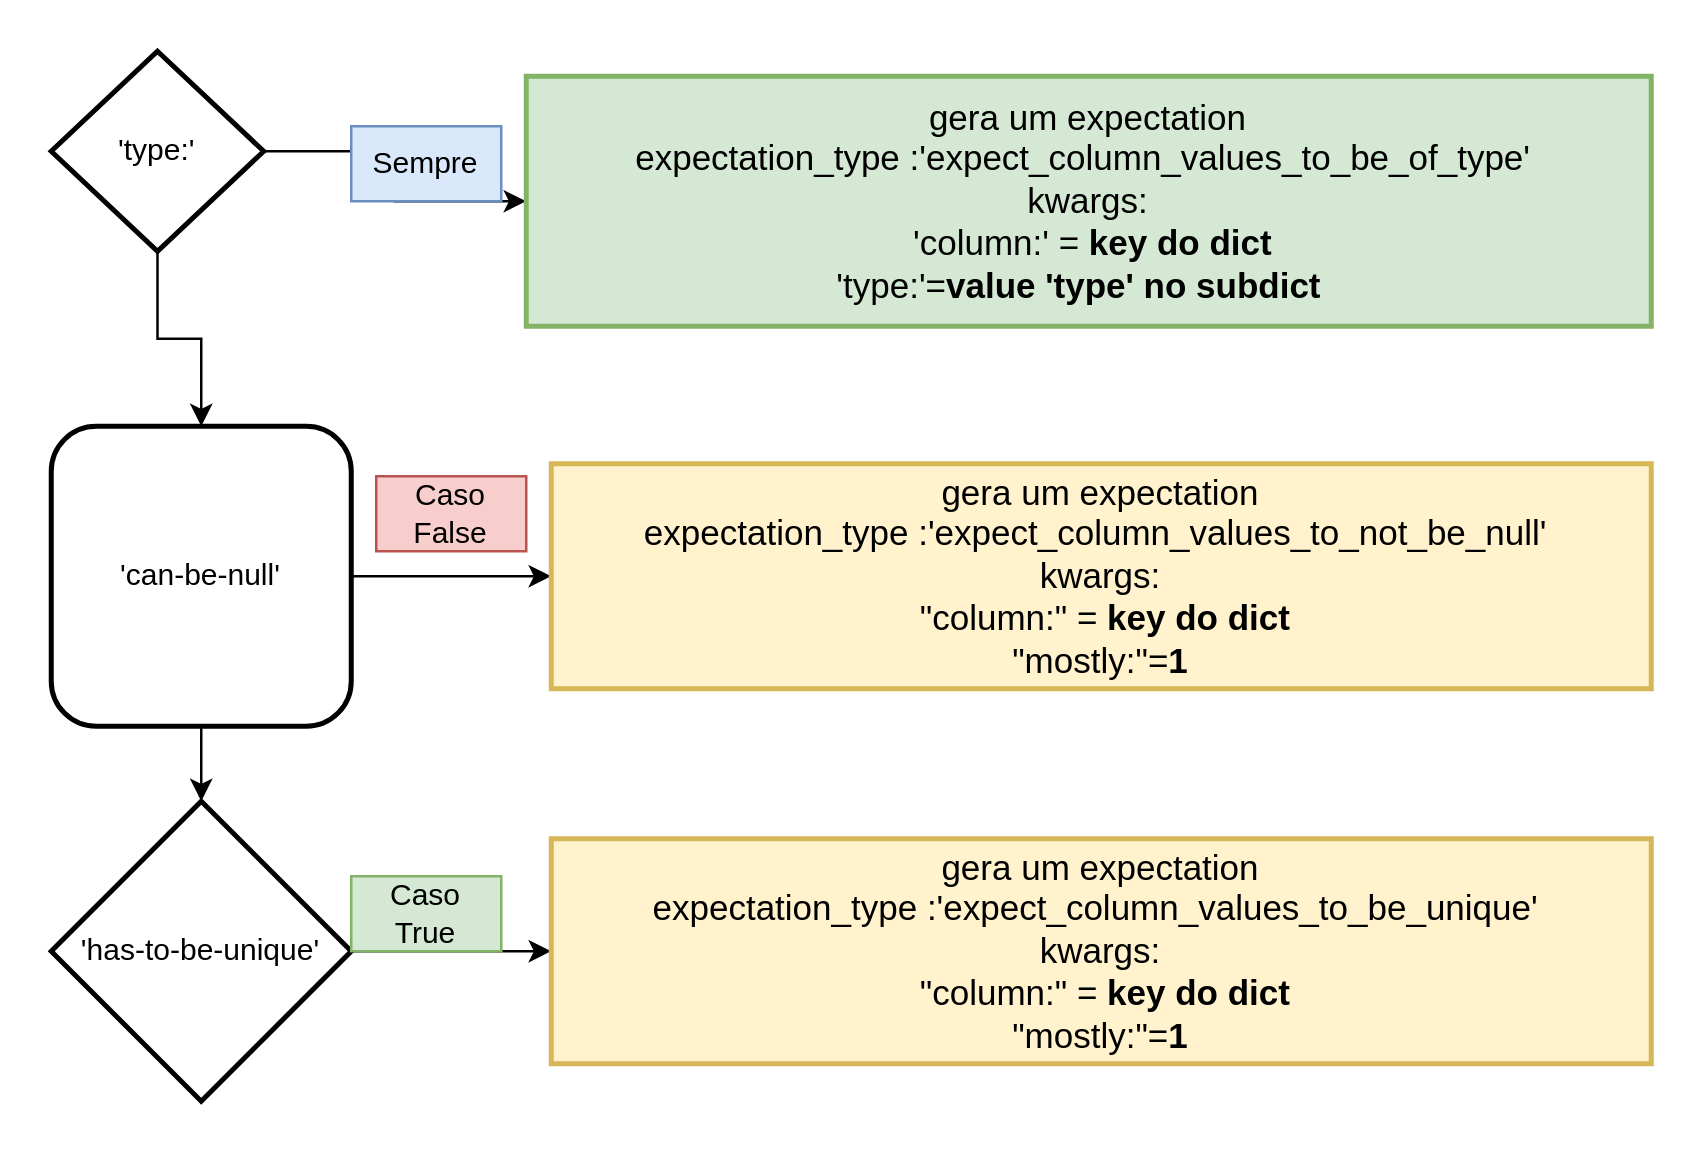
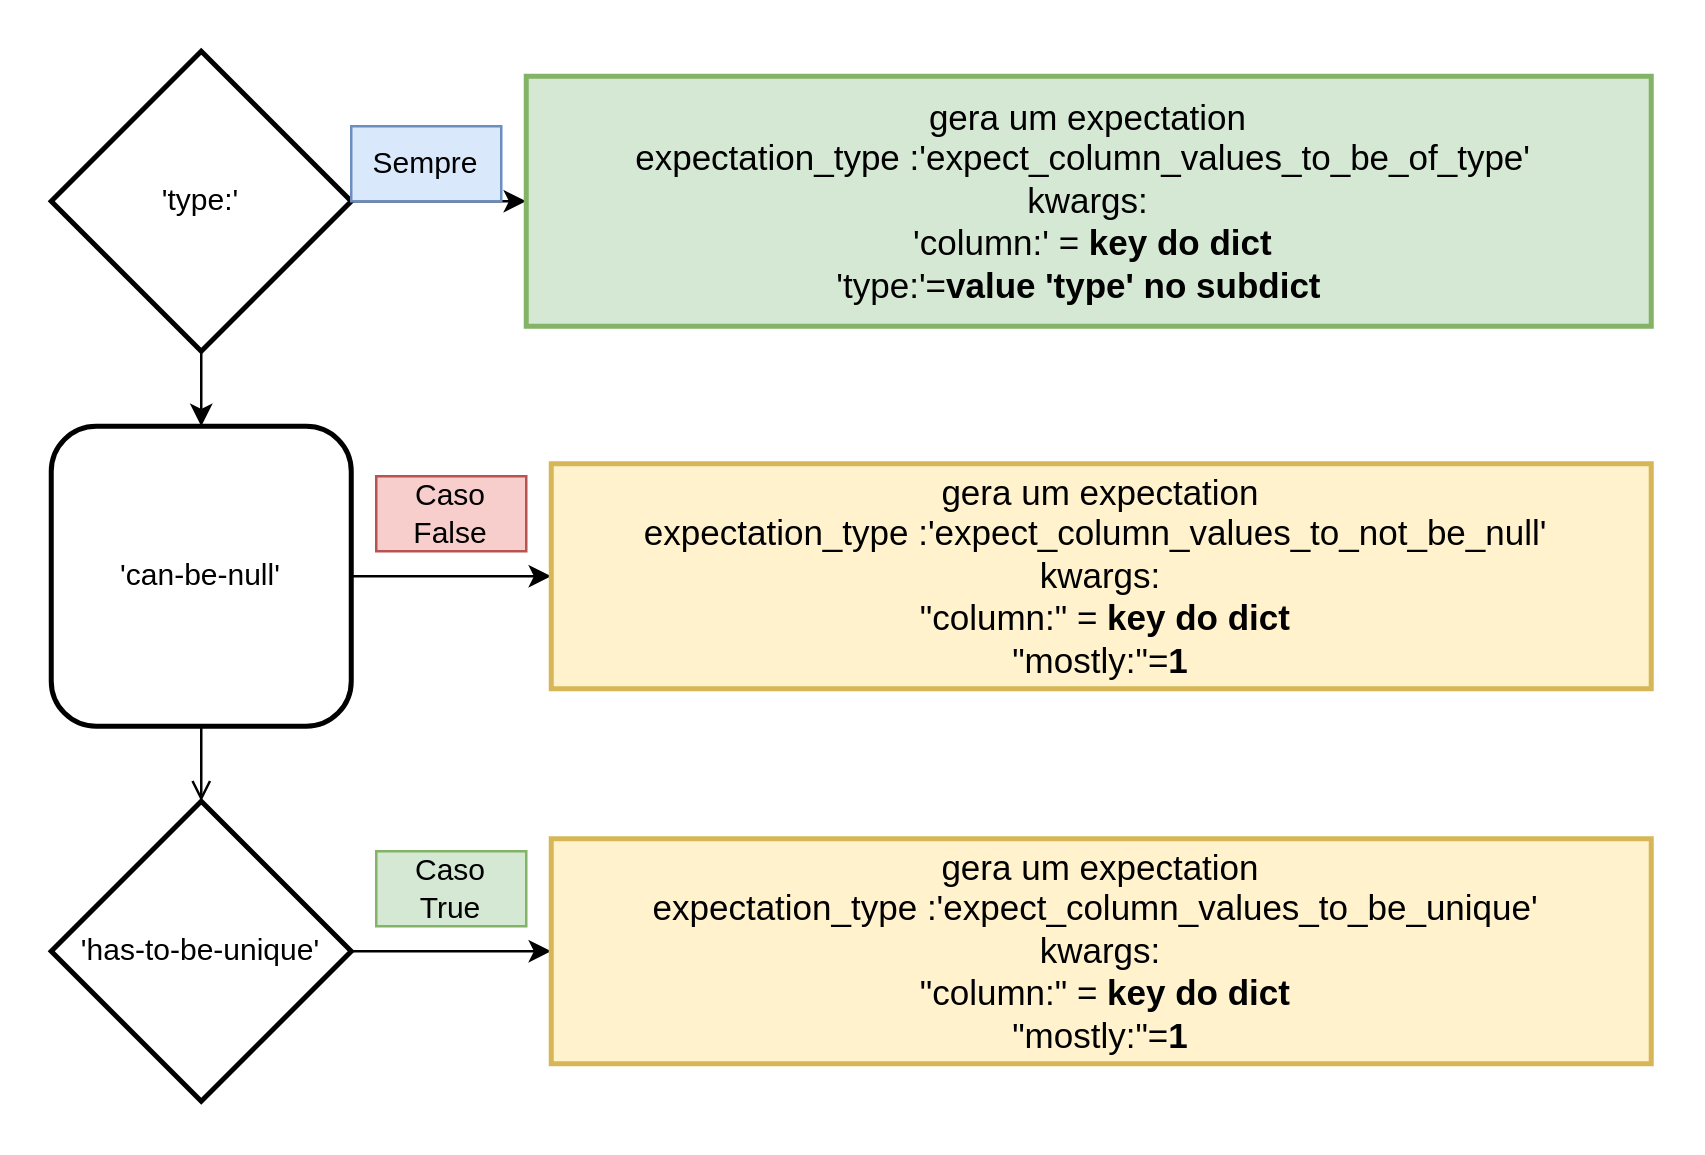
(158, 151) -> (201, 201)
(201, 783) -> (201, 787)
(426, 914) -> (451, 889)
